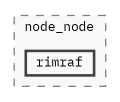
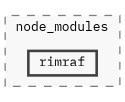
(60, 28) -> (63, 28)
